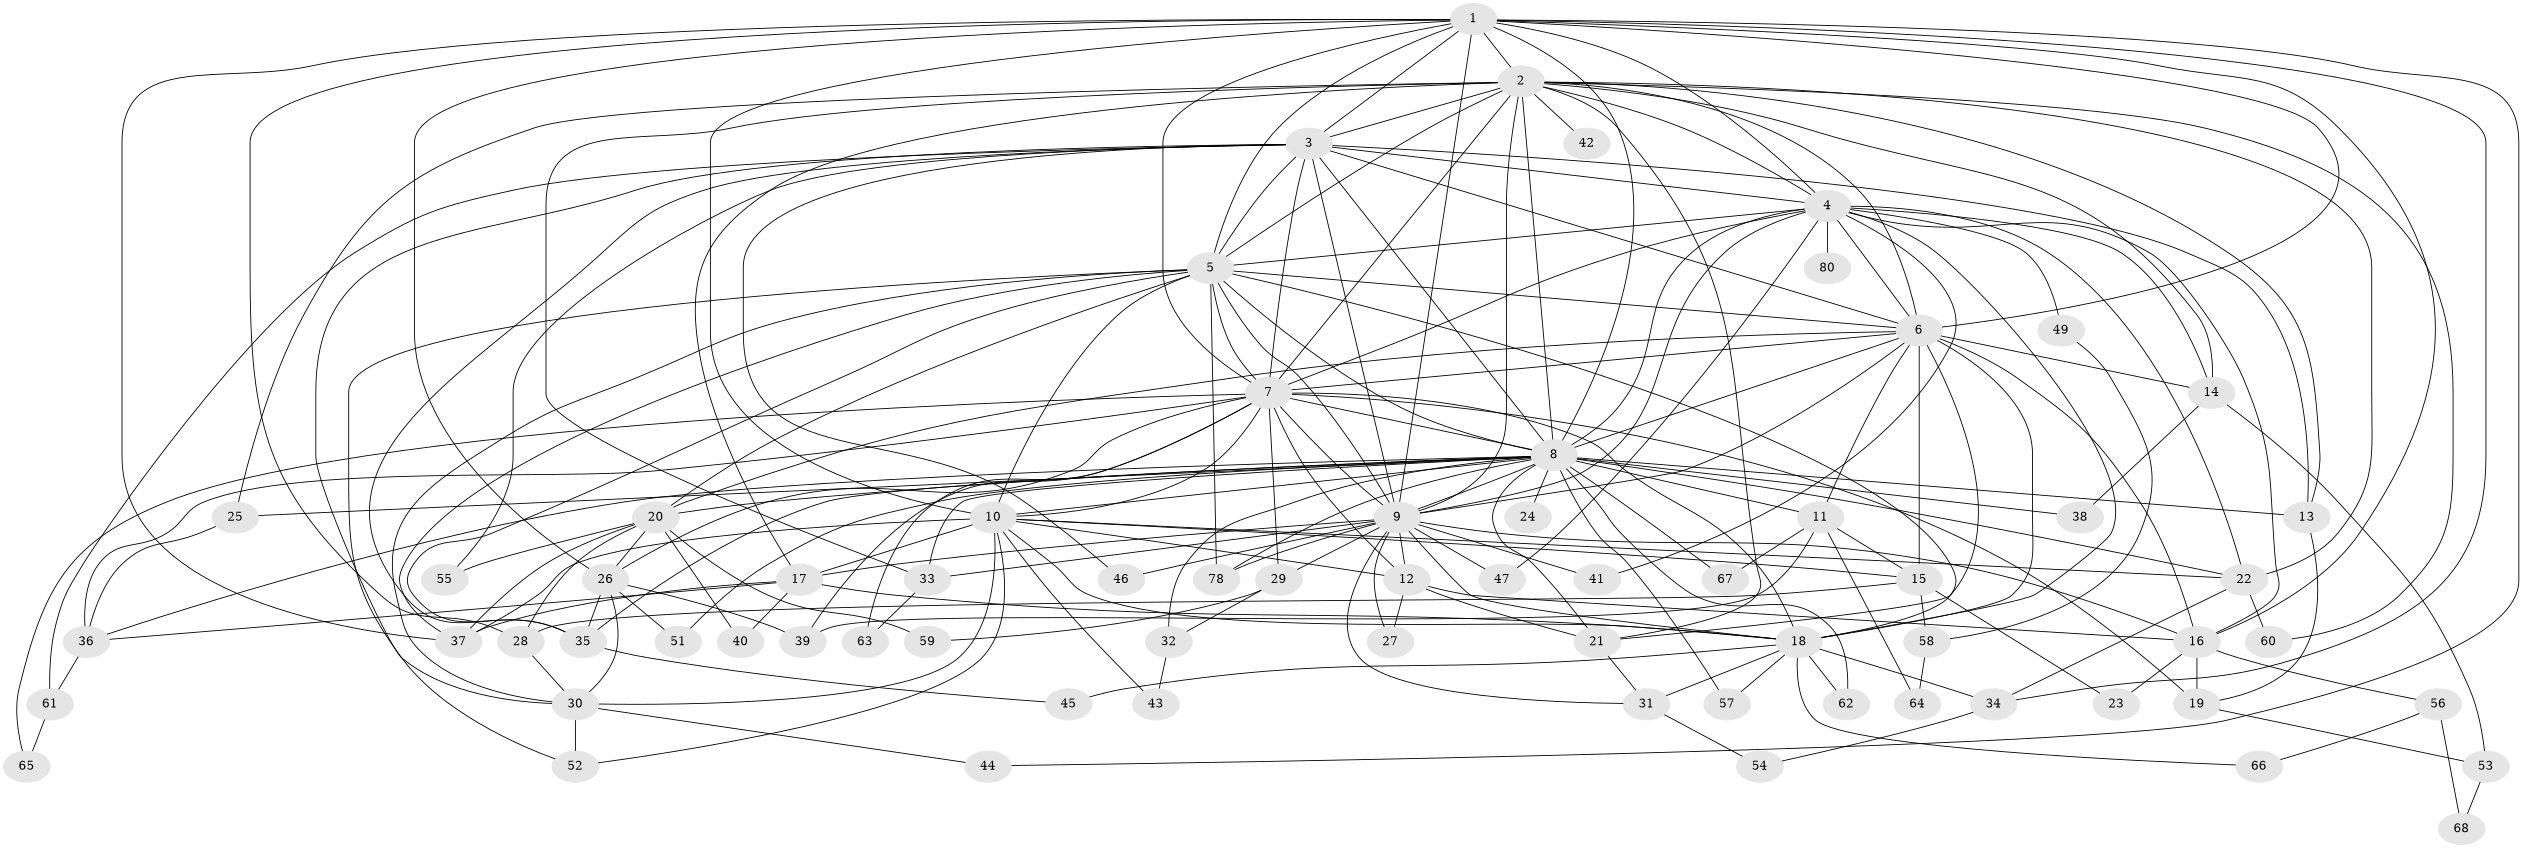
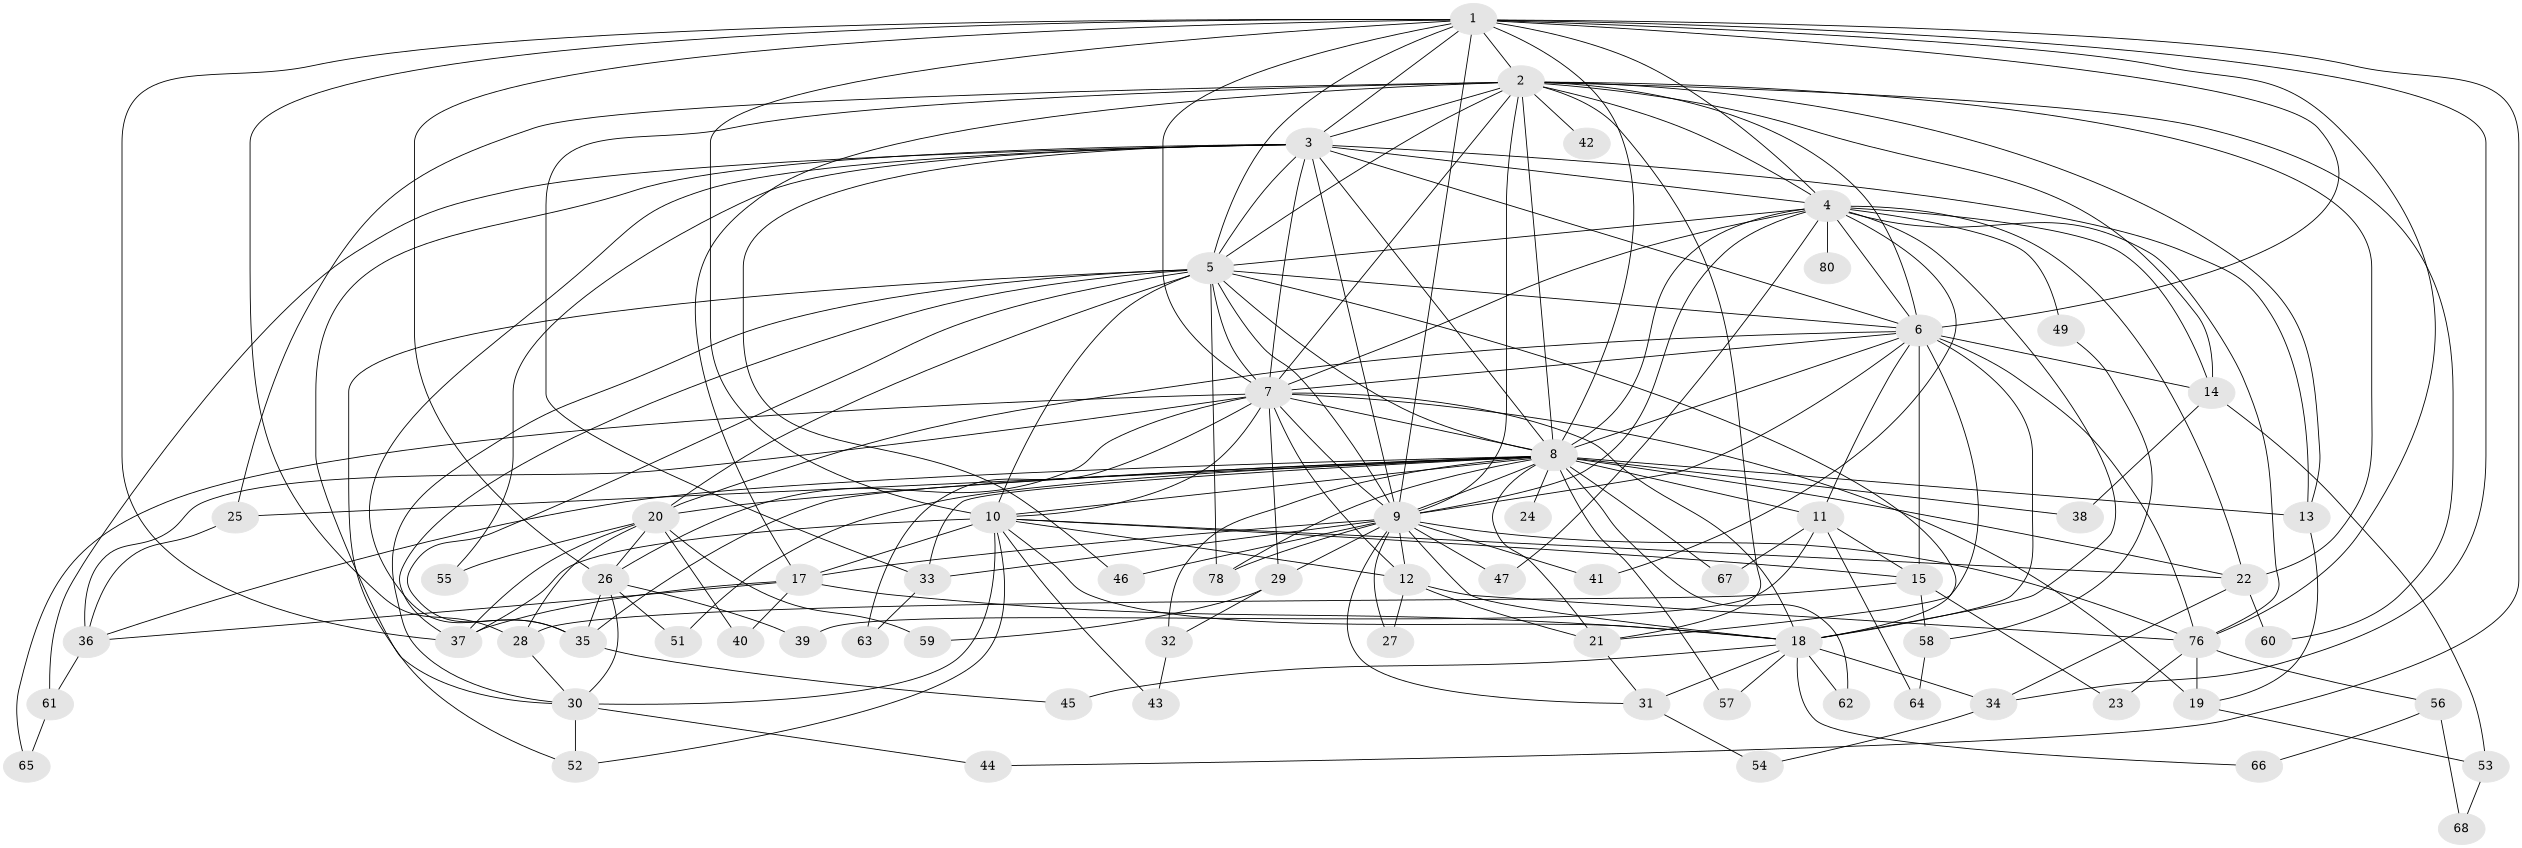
(895, 531) -> none
(2197, 642) -> (2197, 642)
